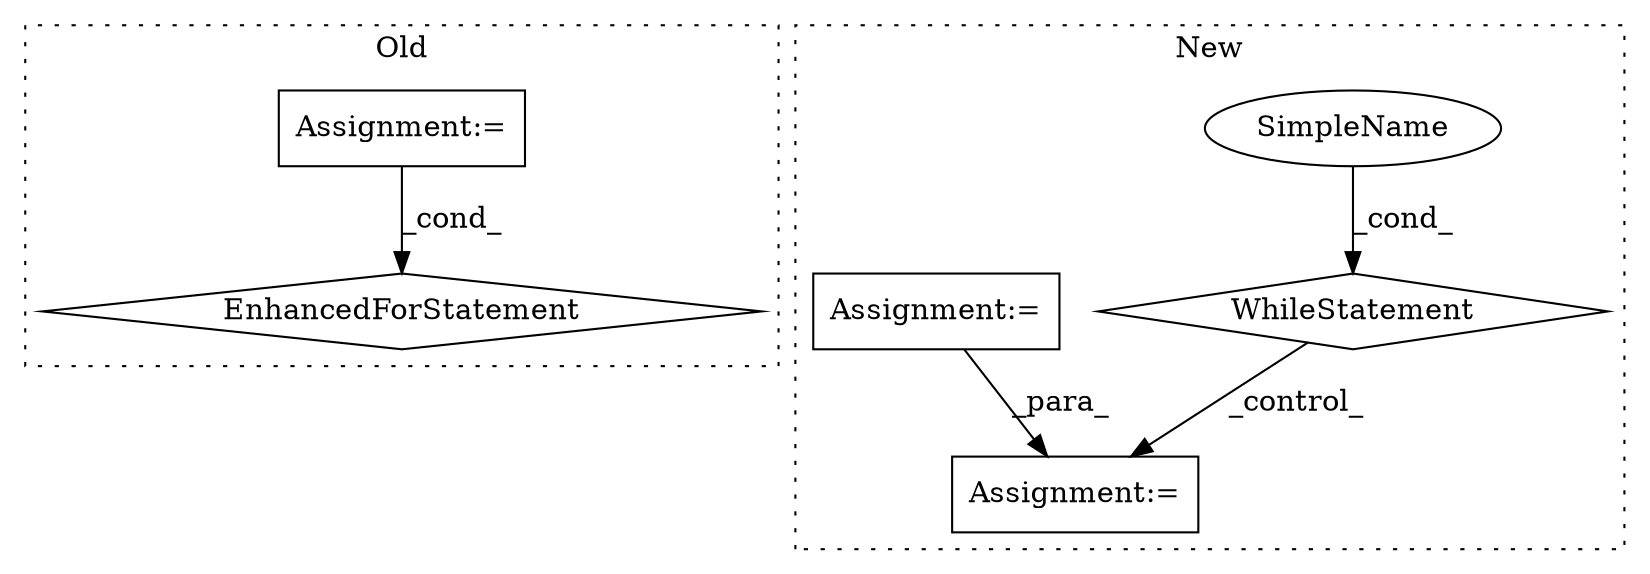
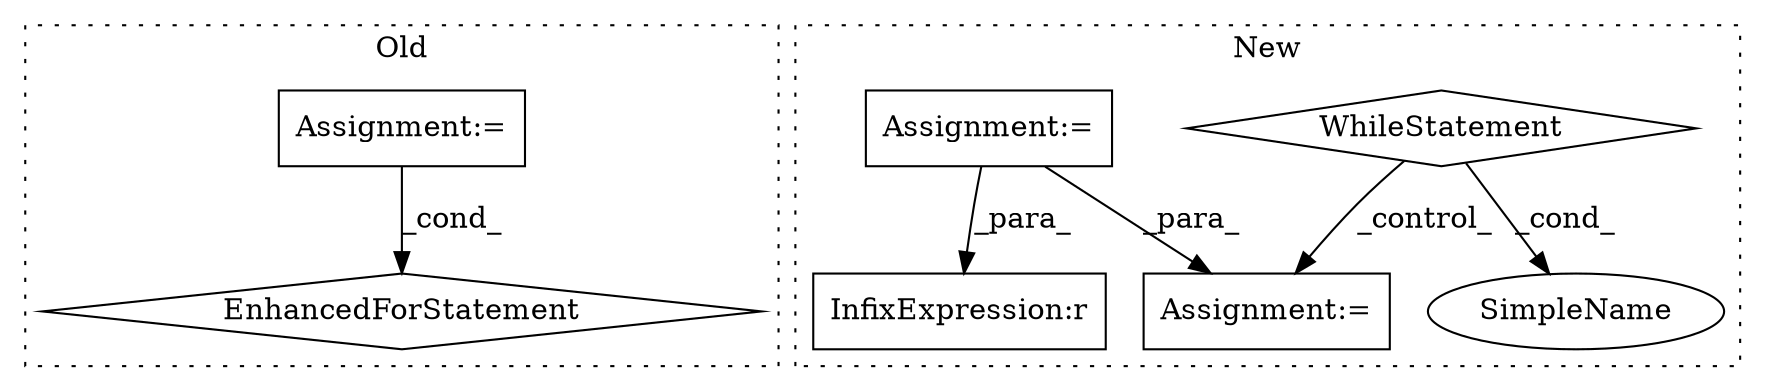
(1353, 209) -> (1501, 210)
none -> (959, 311)
